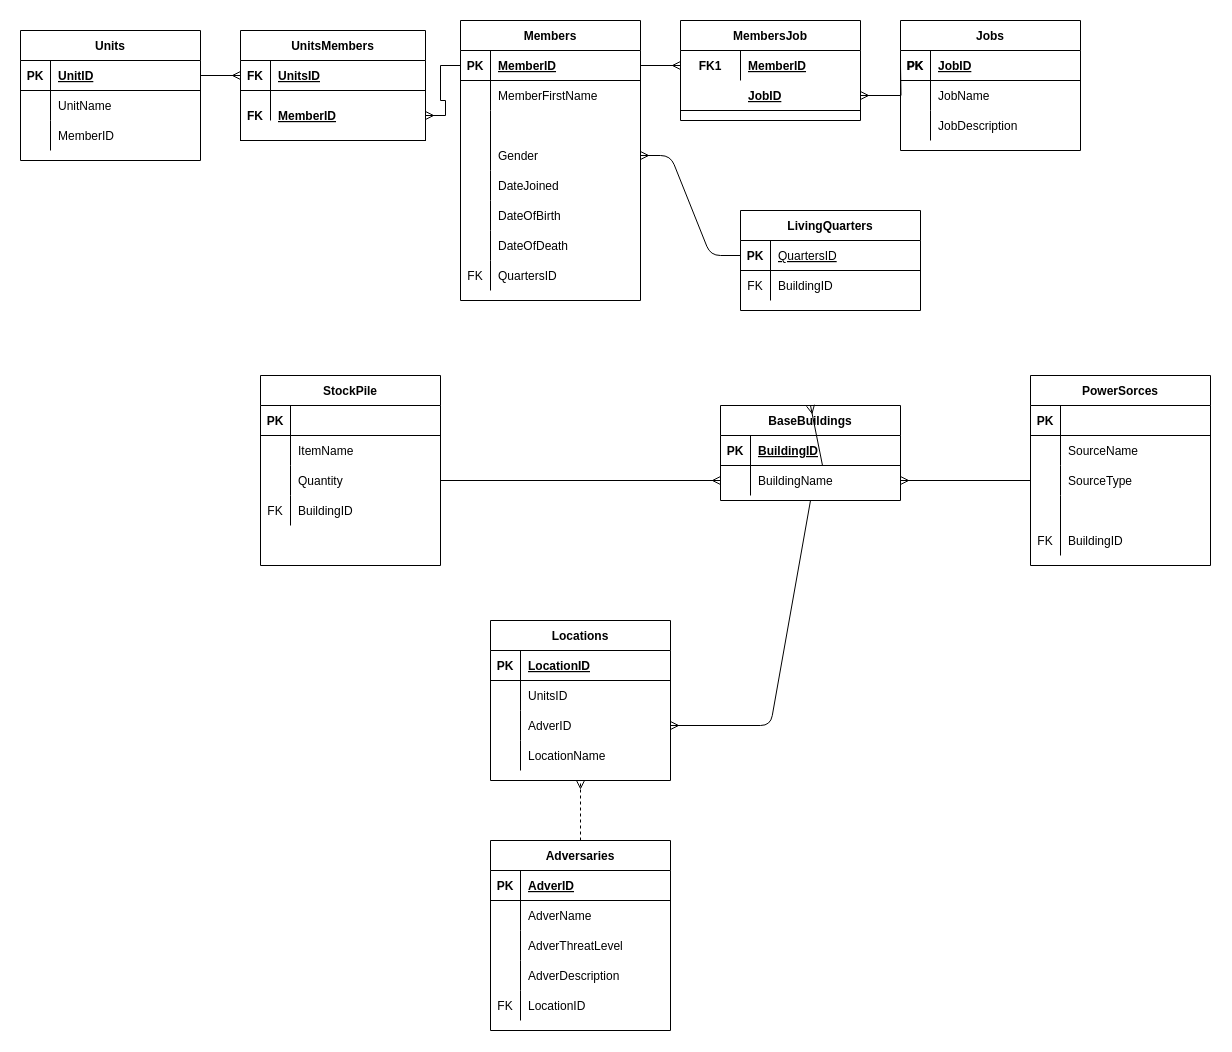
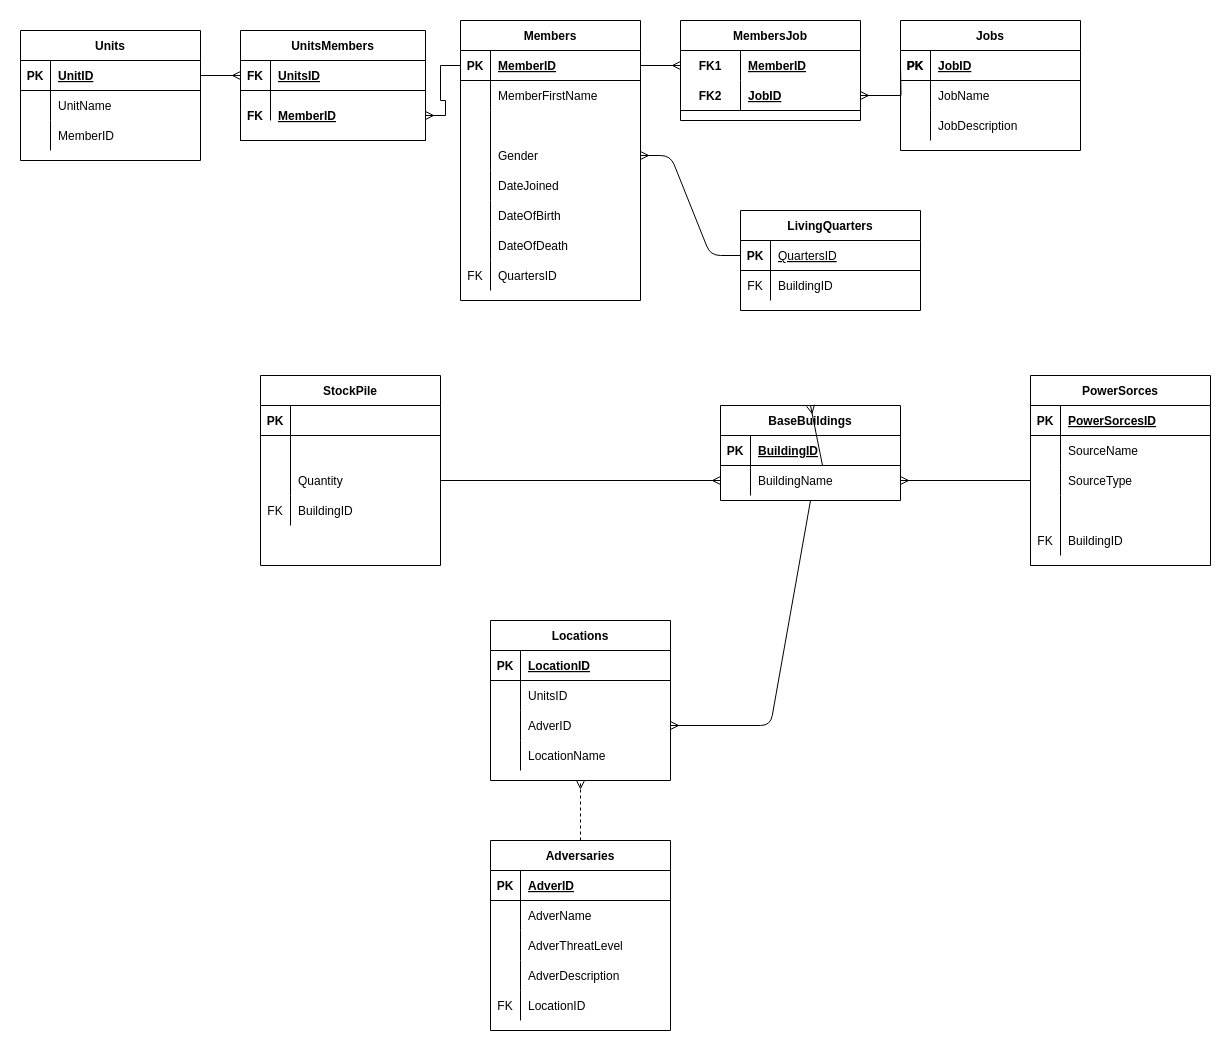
none -> (711, 96)
none -> (1136, 421)
(366, 451) -> none
